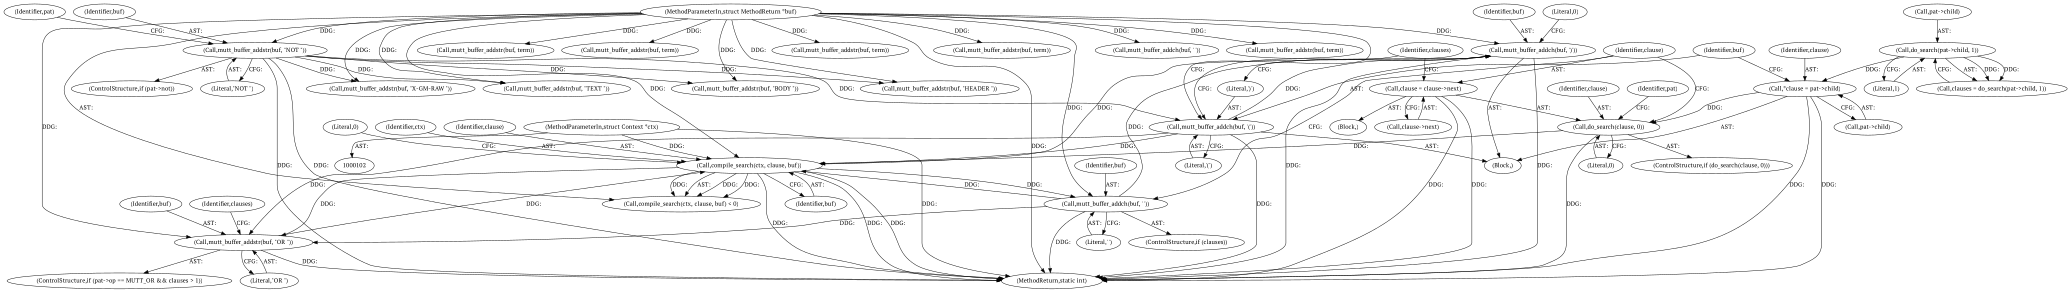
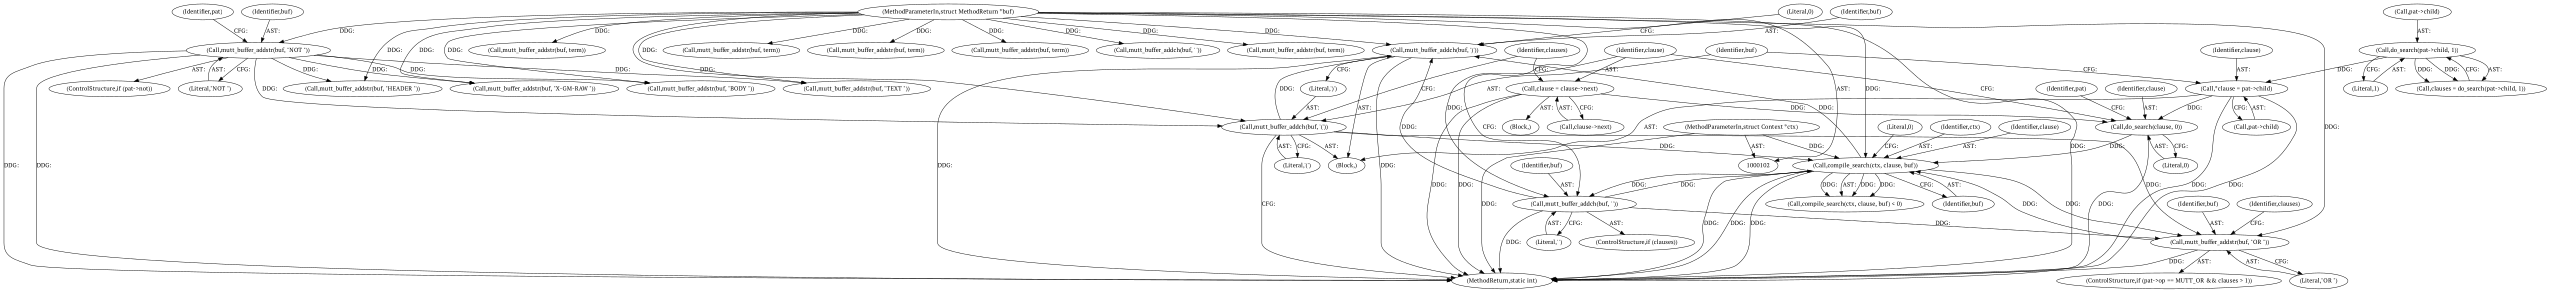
(1199, 70) -> (708, 70)
(70, 78) -> (1510, 24)
(1545, 108) -> (1799, 108)
(1712, 166) -> none
(1265, 204) -> (1270, 204)
